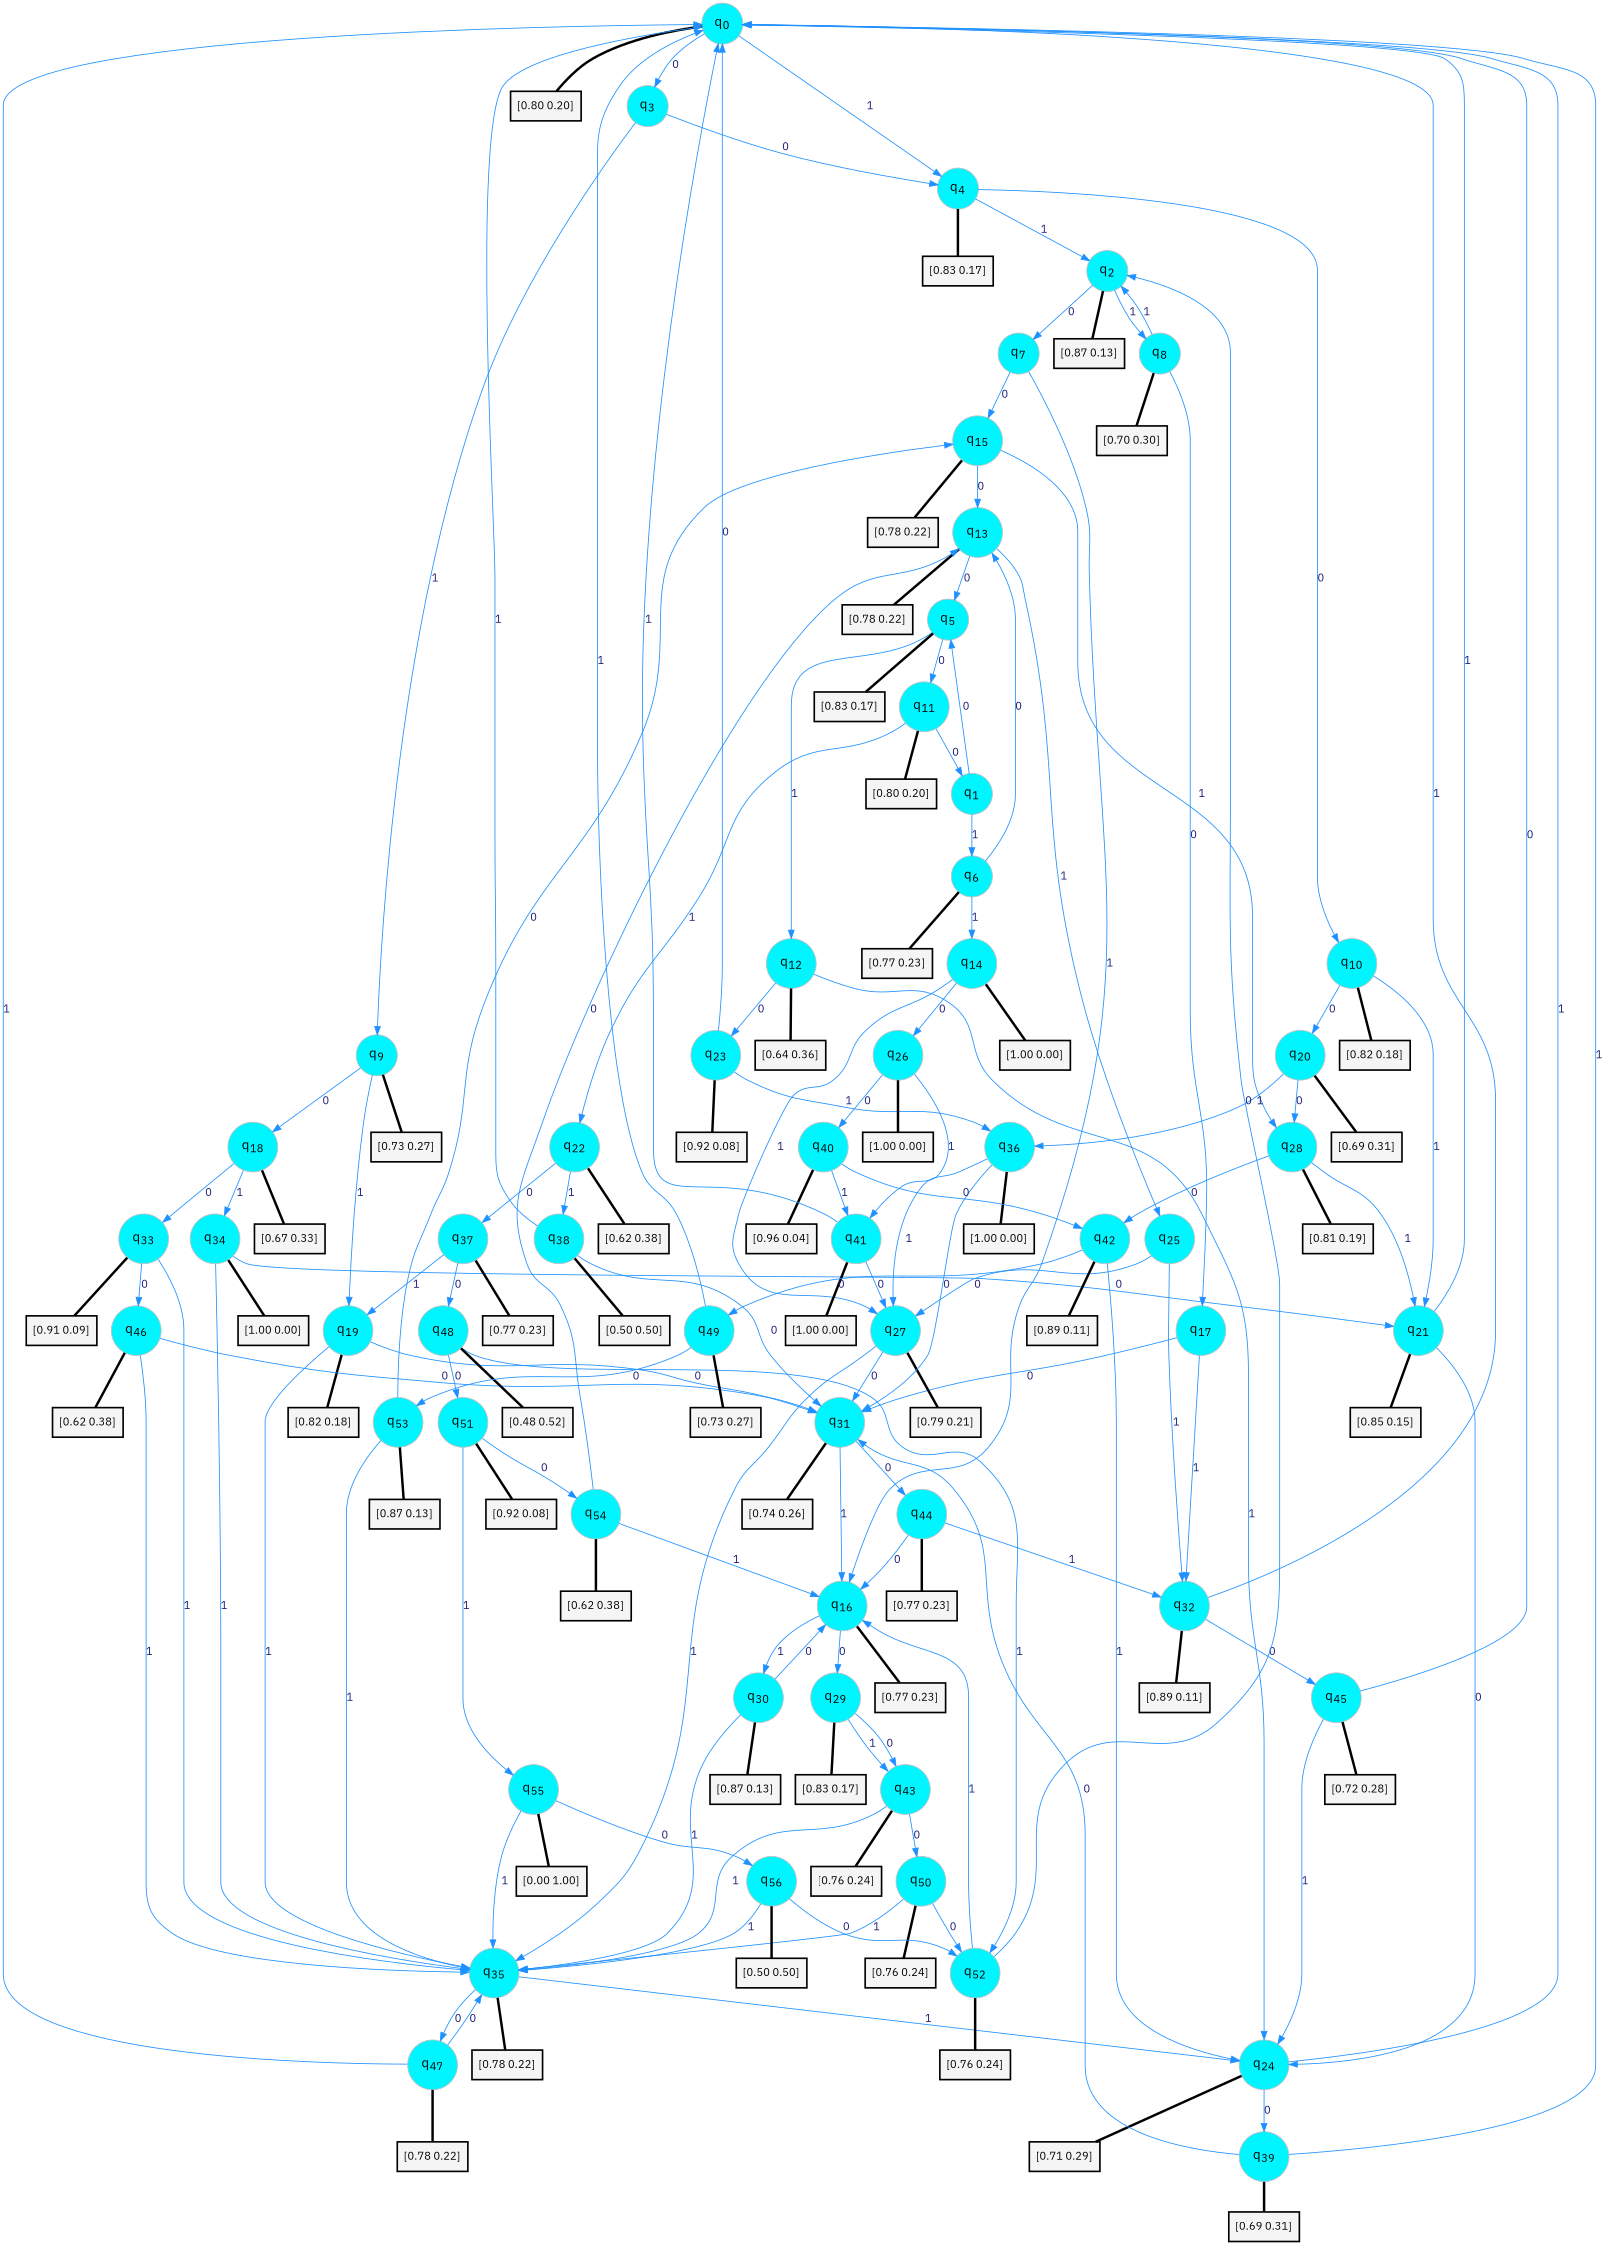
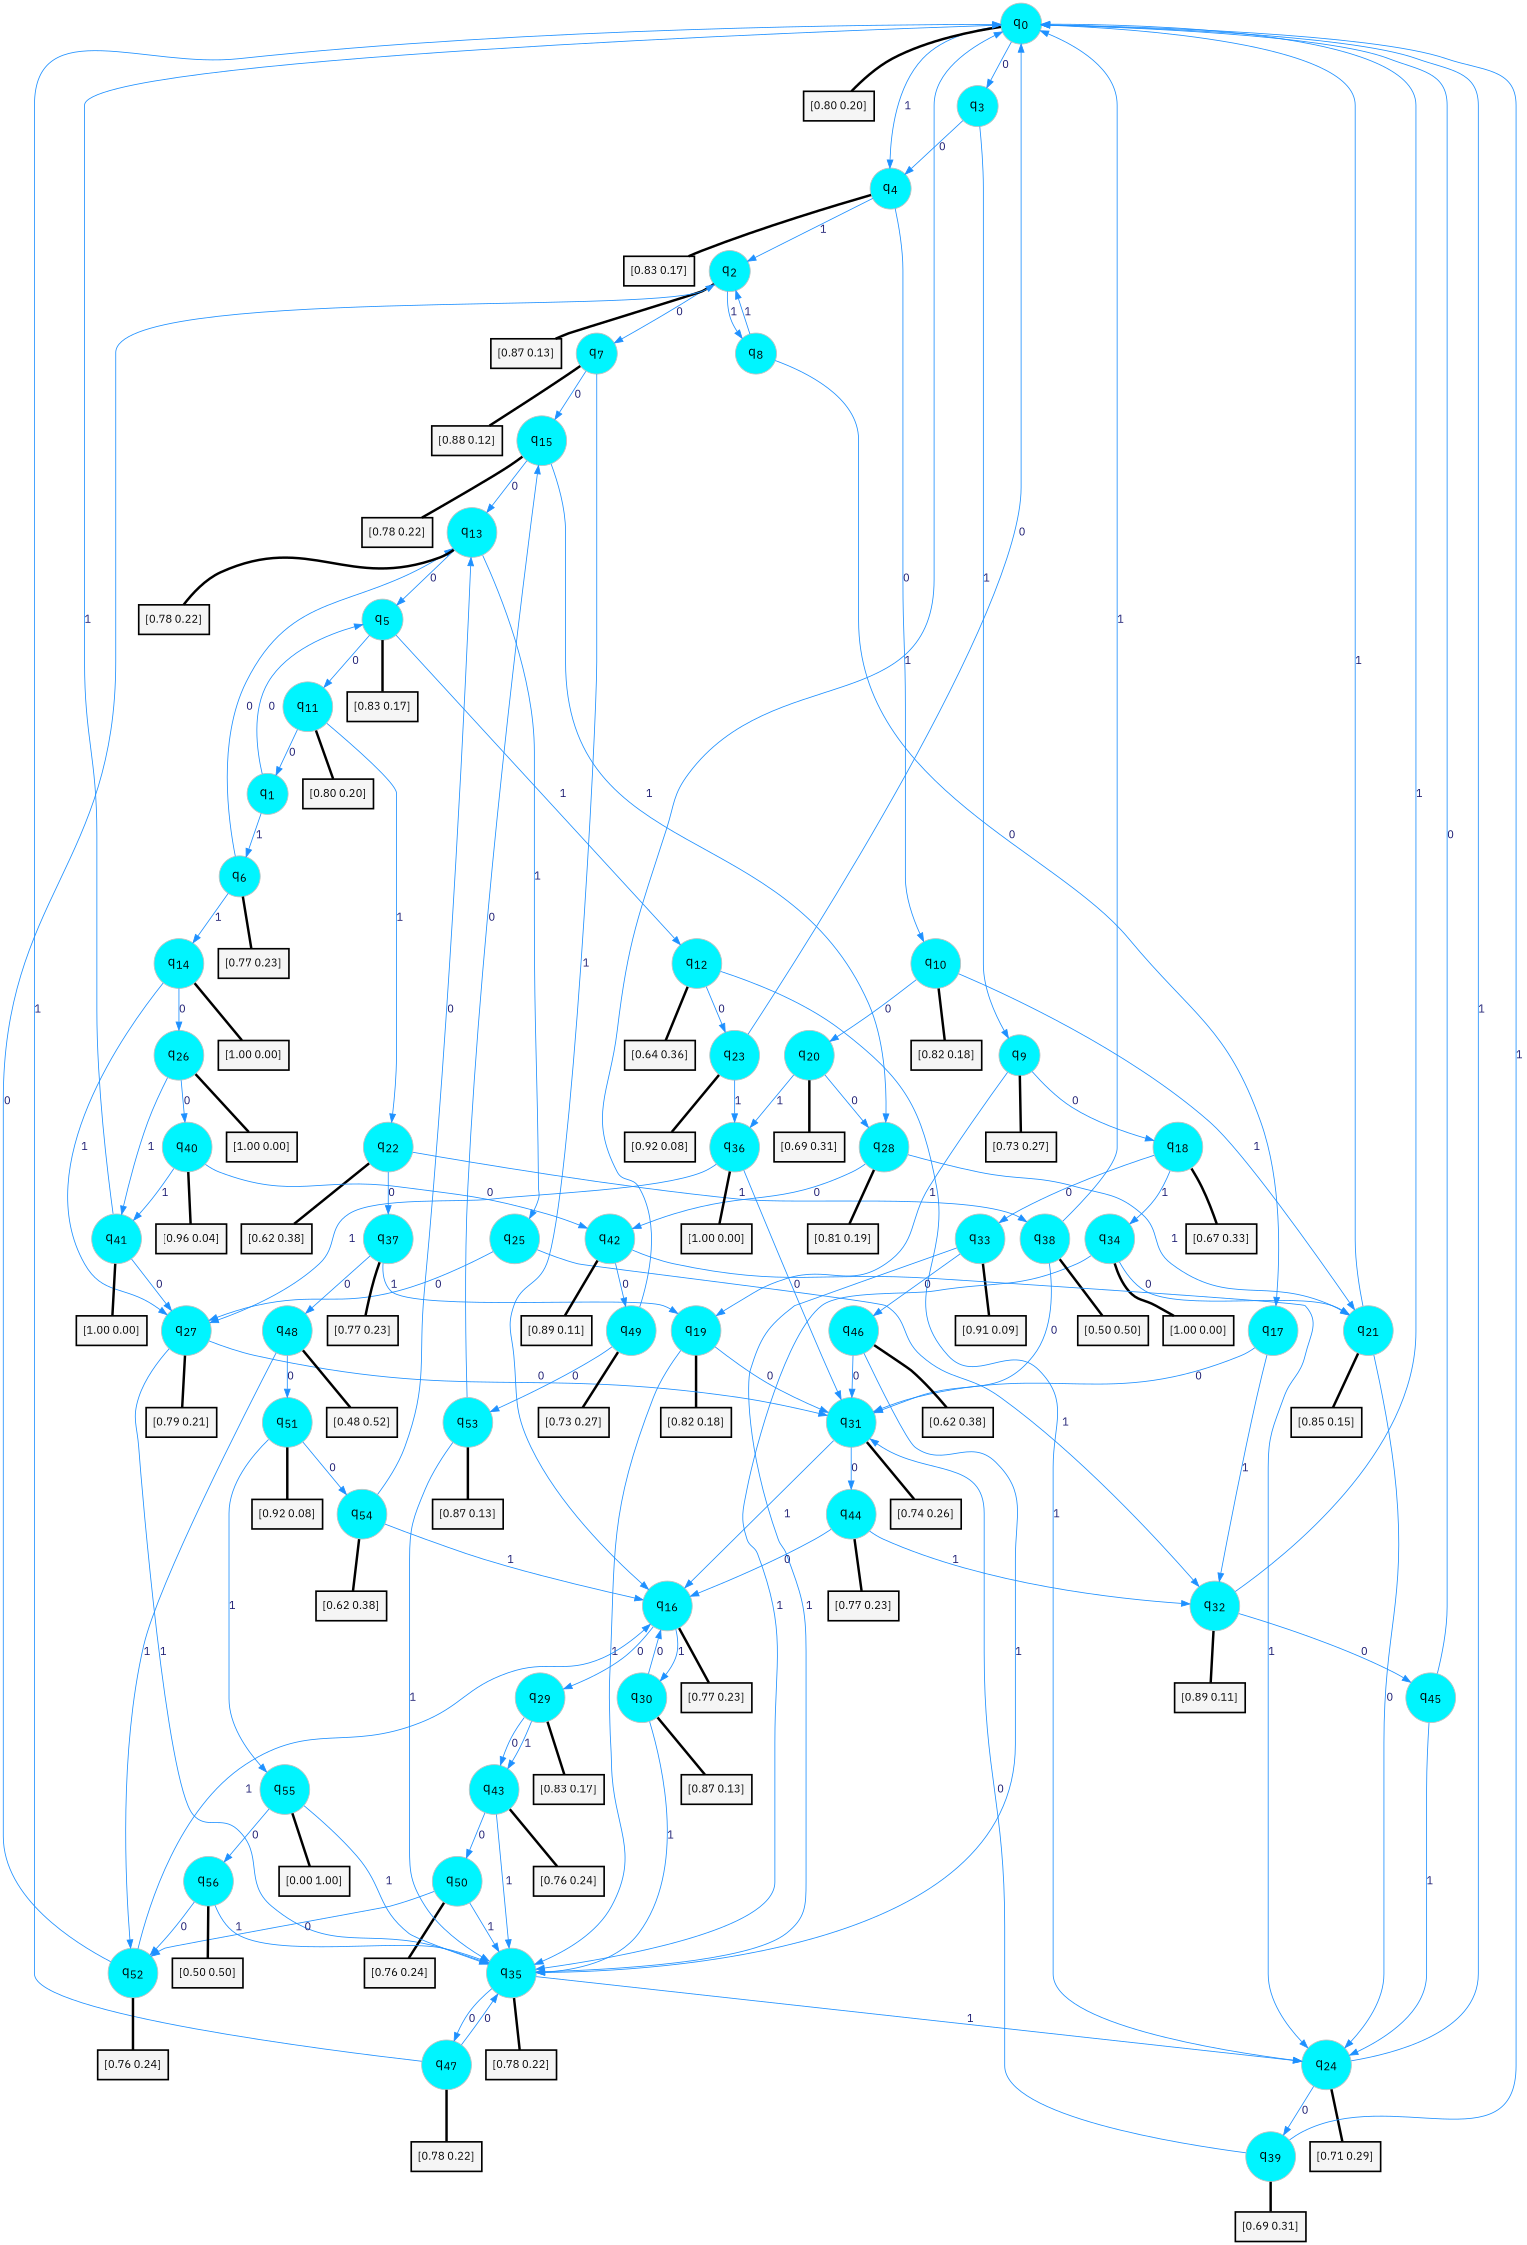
none -> (467, 441)
(1132, 441) -> none
(1360, 1790) -> none
